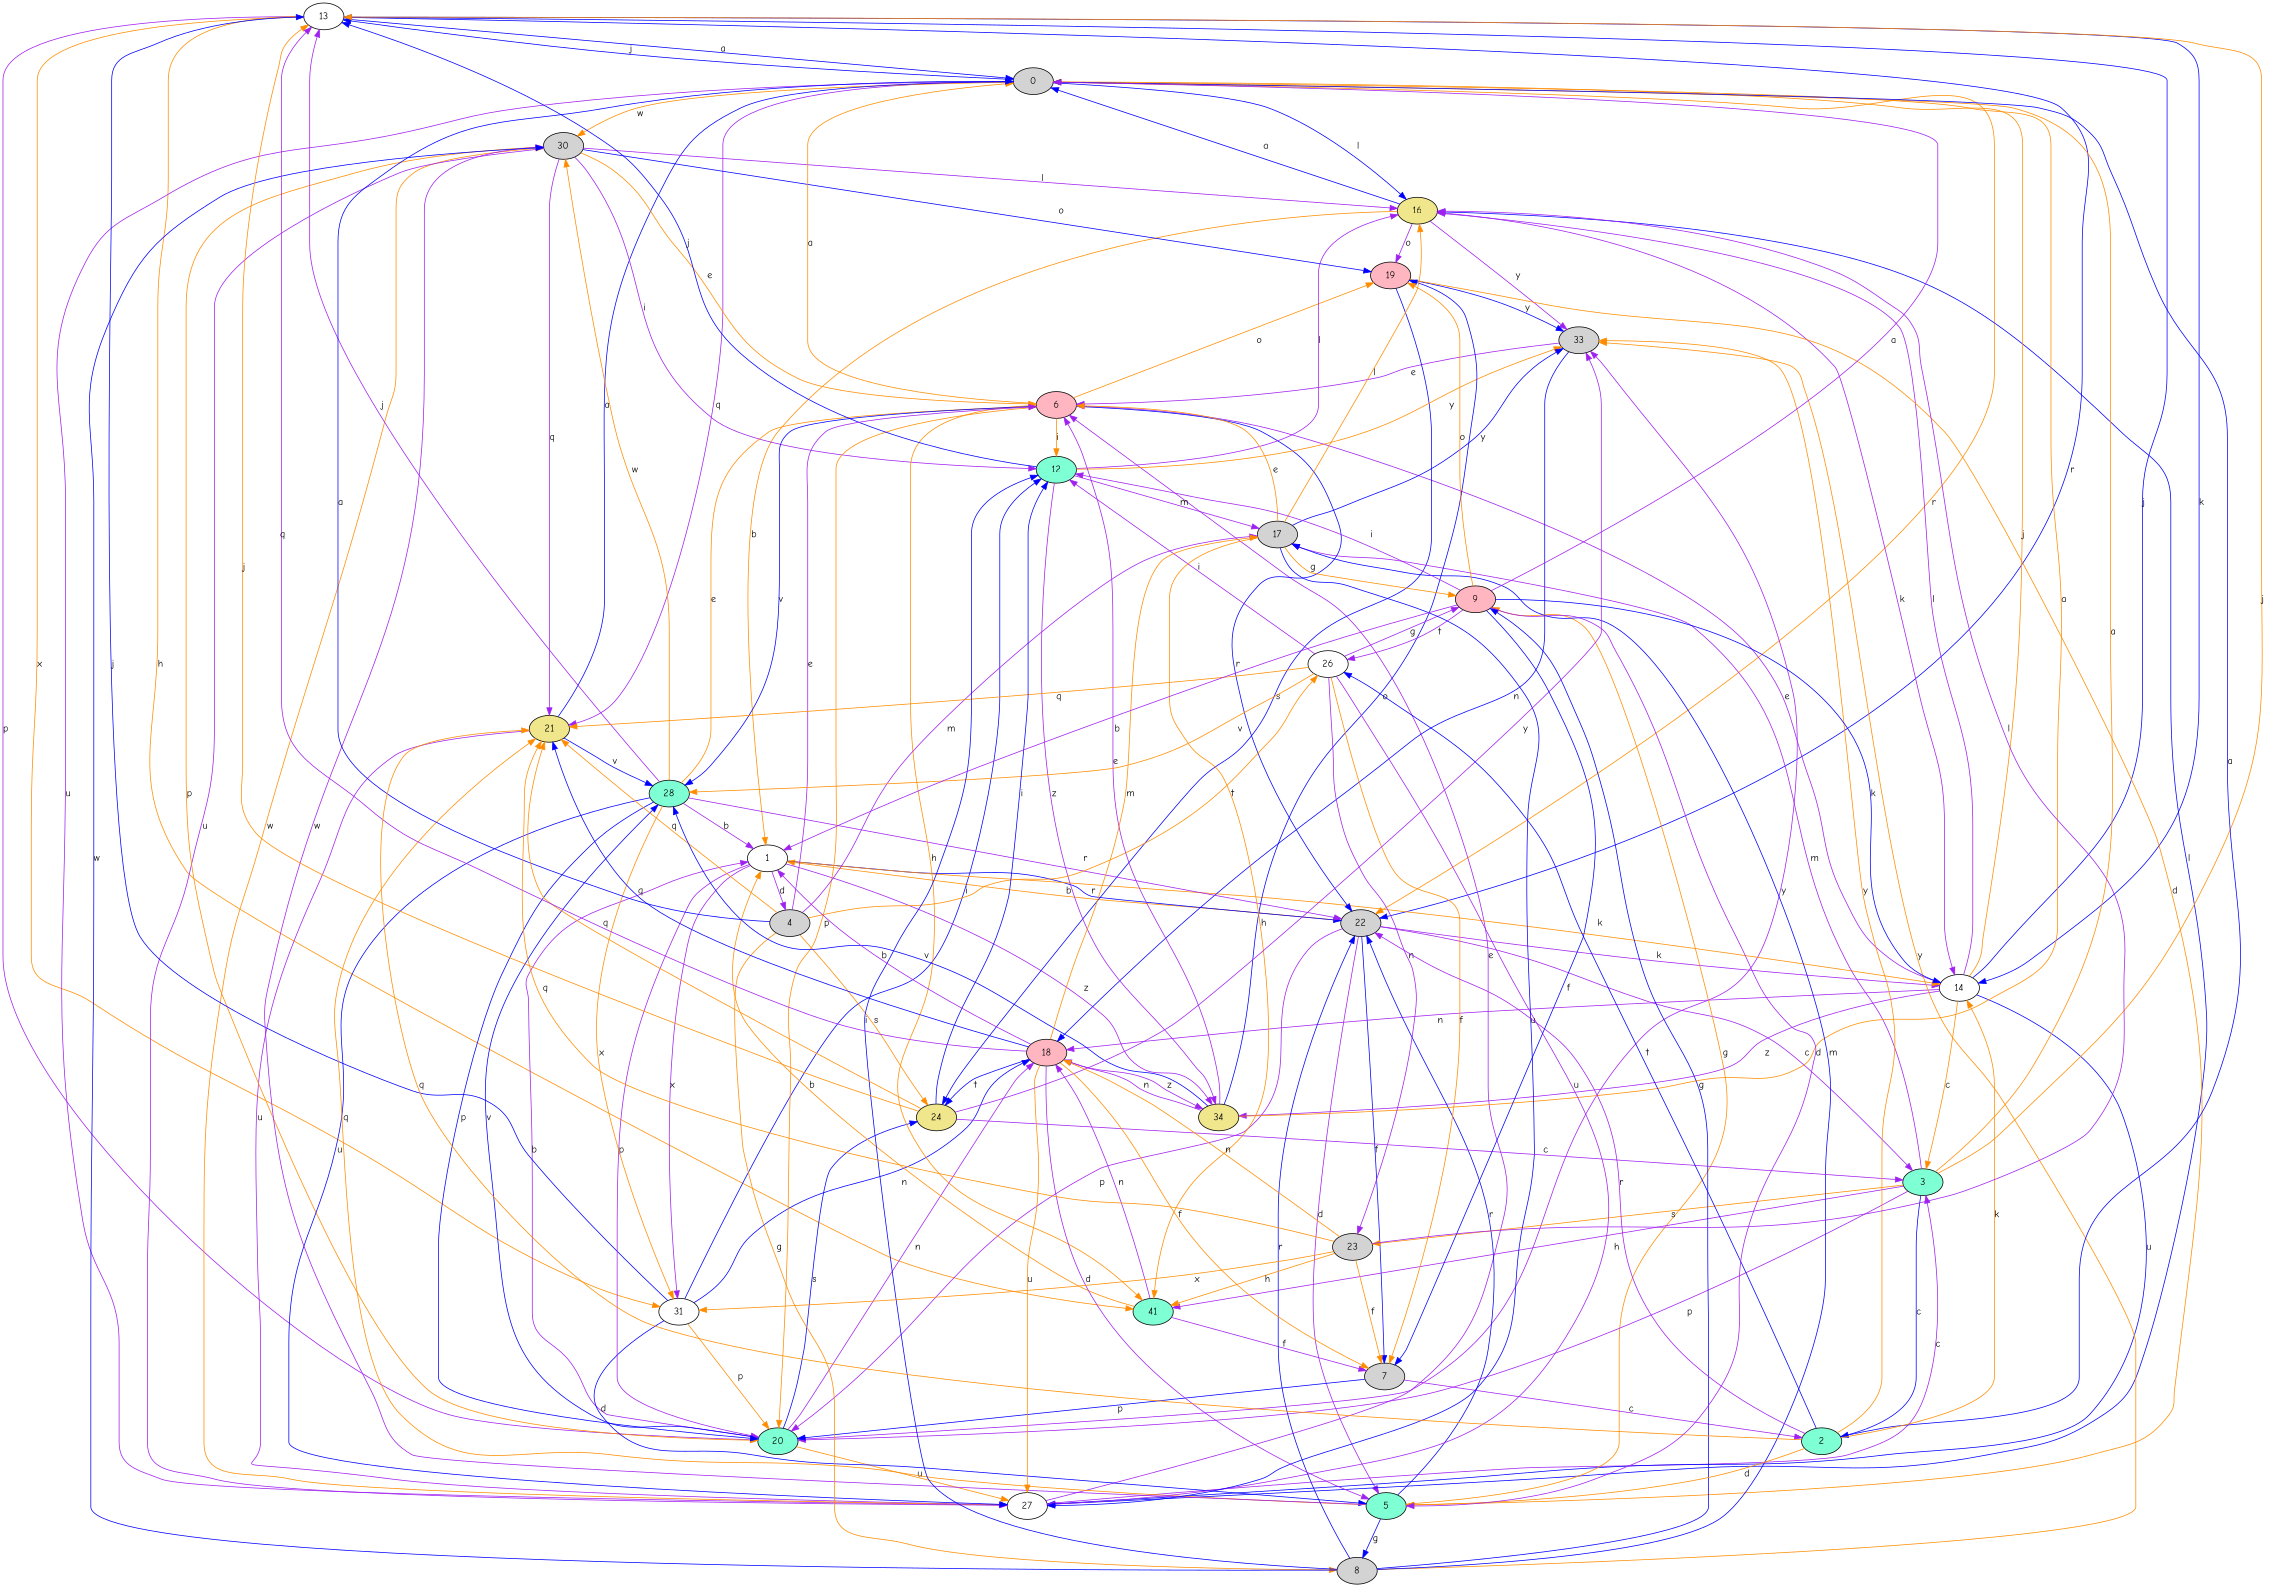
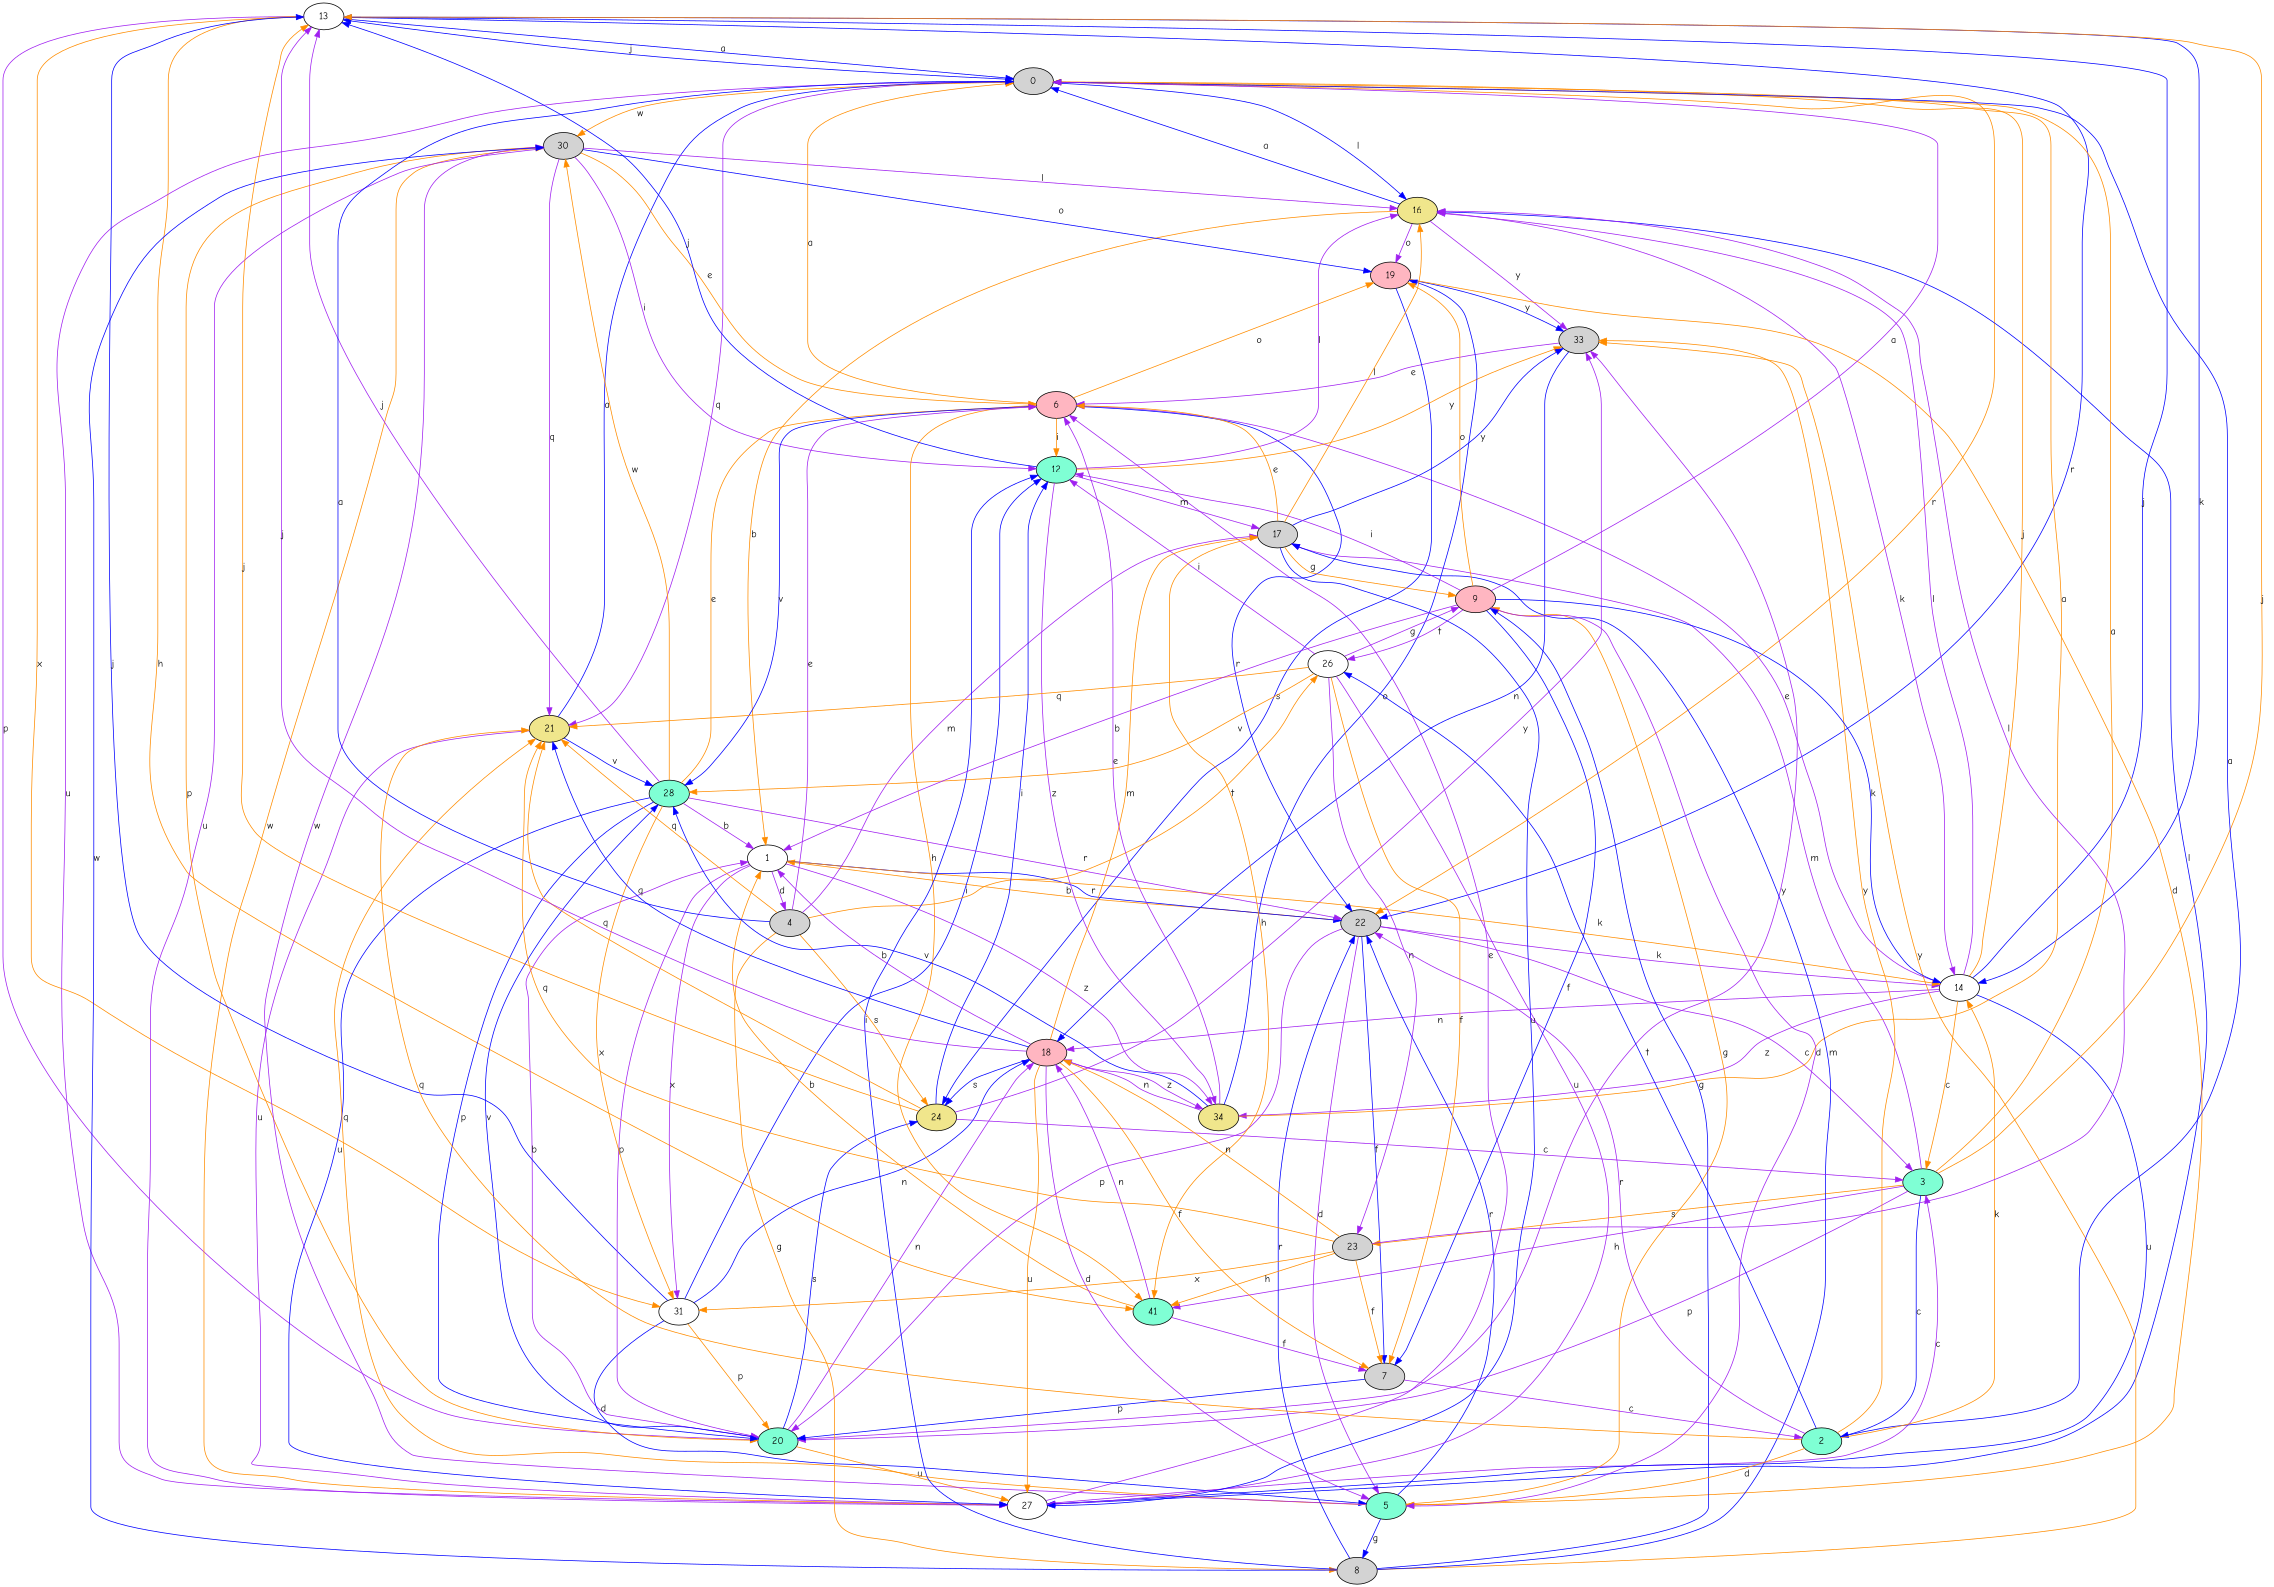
(283, 535) -> (283, 535)
(836, 840) -> none
(976, 1085) -> (976, 1085)
